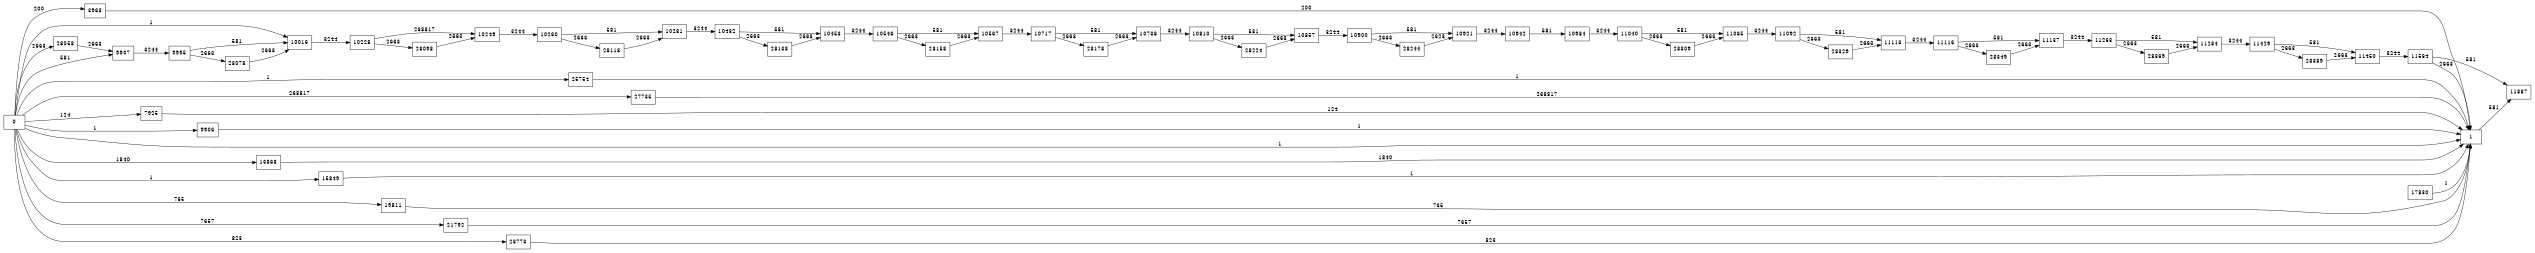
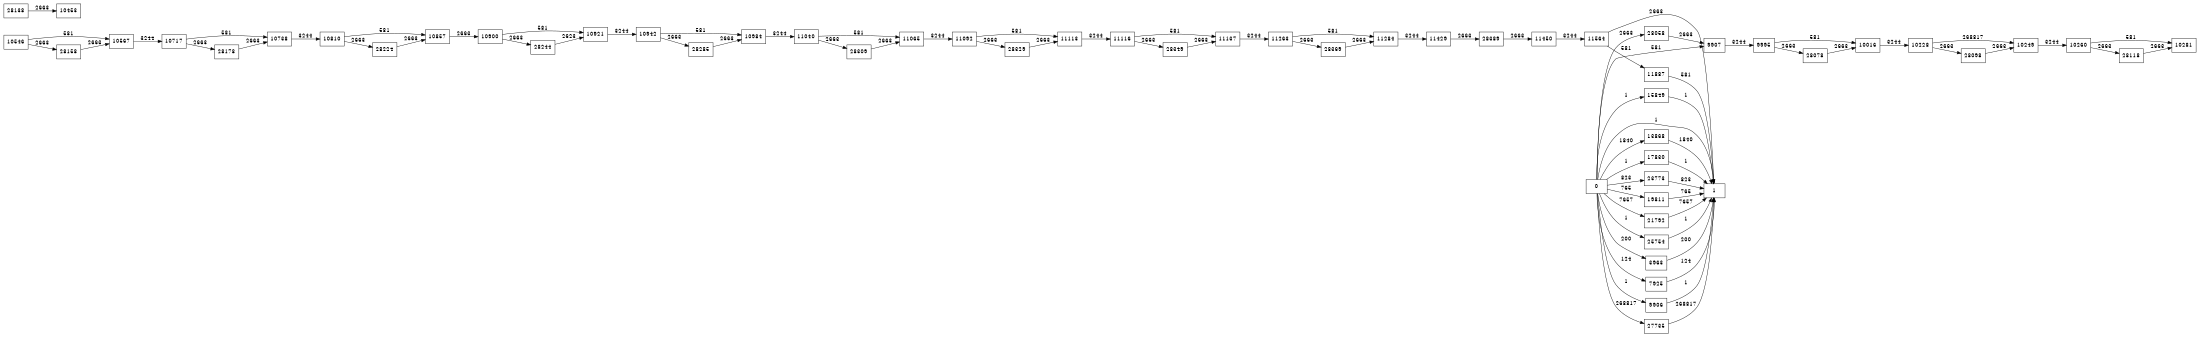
(118, 26) -> (1623, 170)
(727, 32) -> none
(1333, 33) -> (464, 34)
(857, 34) -> none
(2313, 46) -> none
none -> (701, 50)
(2494, 116) -> (1706, 118)
